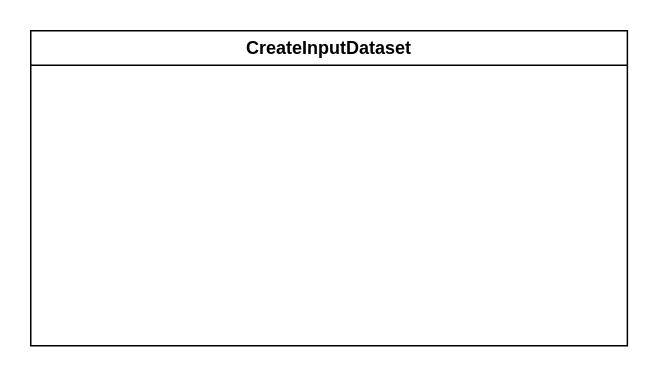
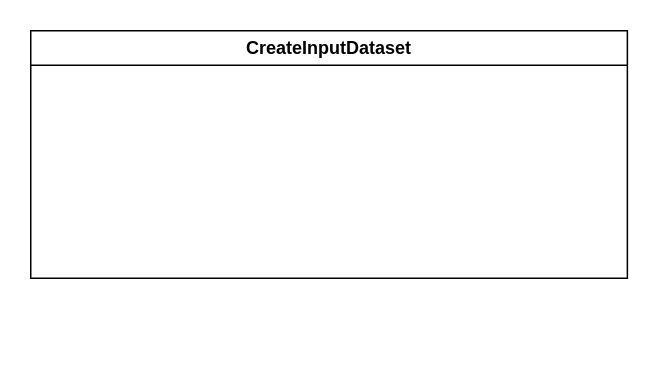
(329, 188) -> (329, 155)
